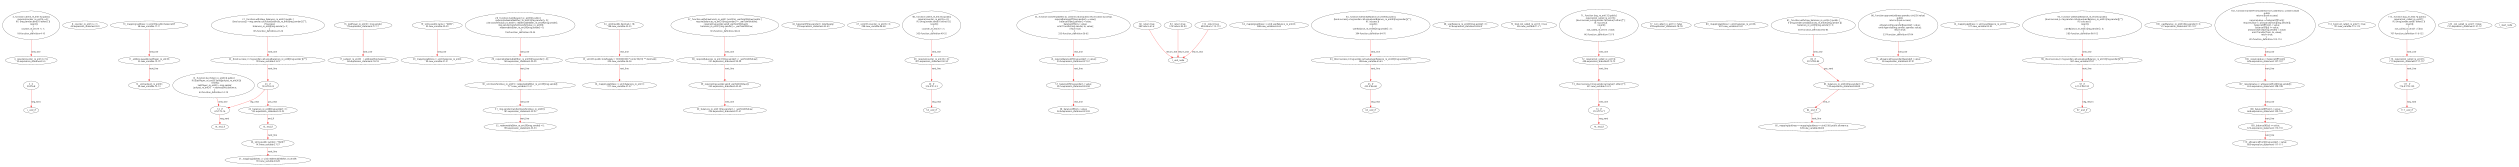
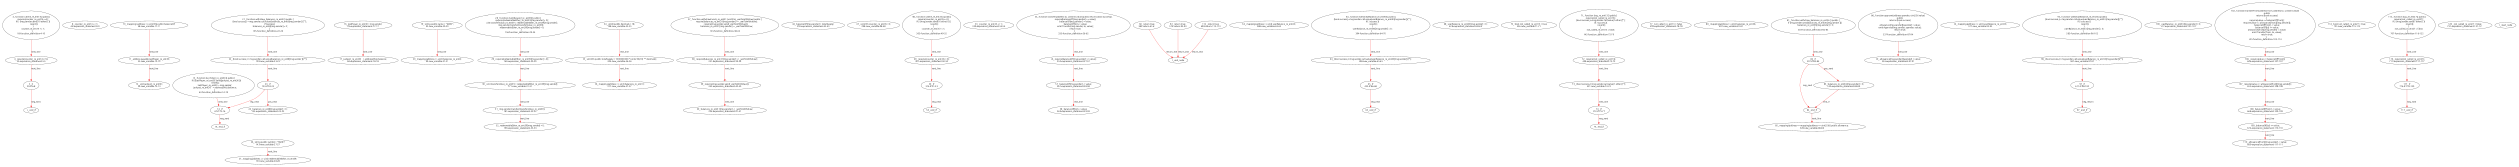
none -> (989, 25)
none -> (31, 72)
none -> (1800, 85)
(268, 127) -> none
